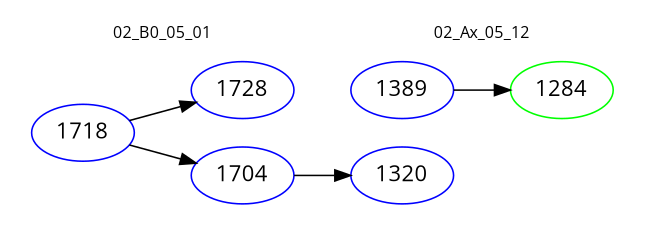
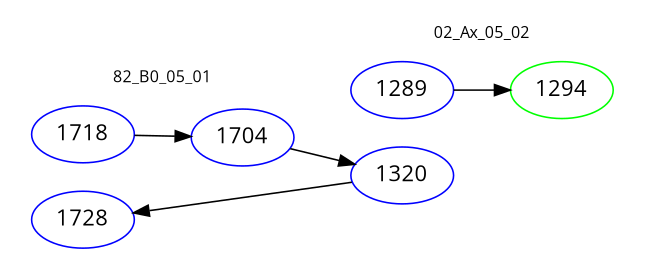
(163, 34) -> (163, 78)
(482, 34) -> (482, 34)
(402, 90) -> (402, 90)
(562, 90) -> (562, 90)
(155, 114) -> (251, 196)
